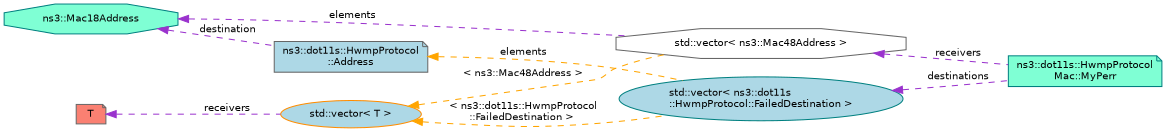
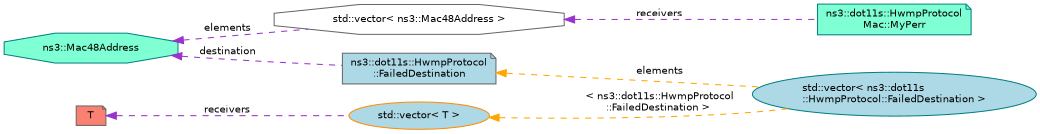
(91, 19) -> (91, 48)
(351, 57) -> (419, 69)
(955, 86) -> none
(544, 87) -> none
